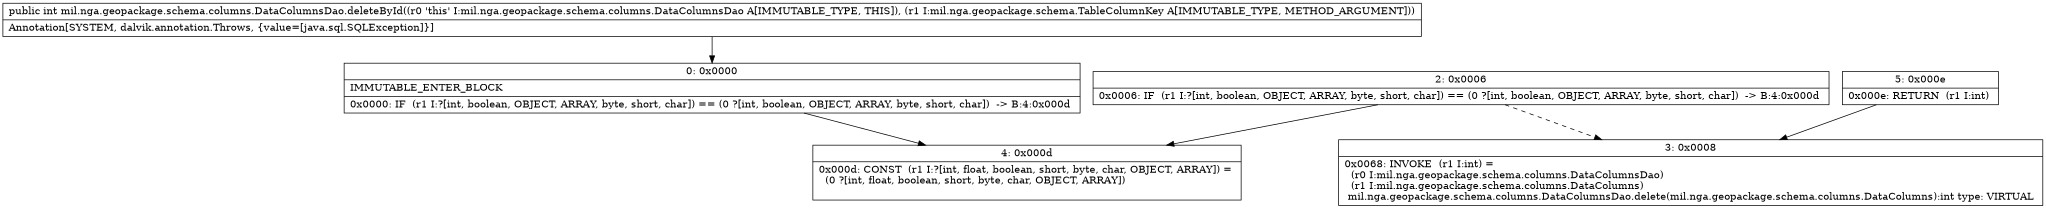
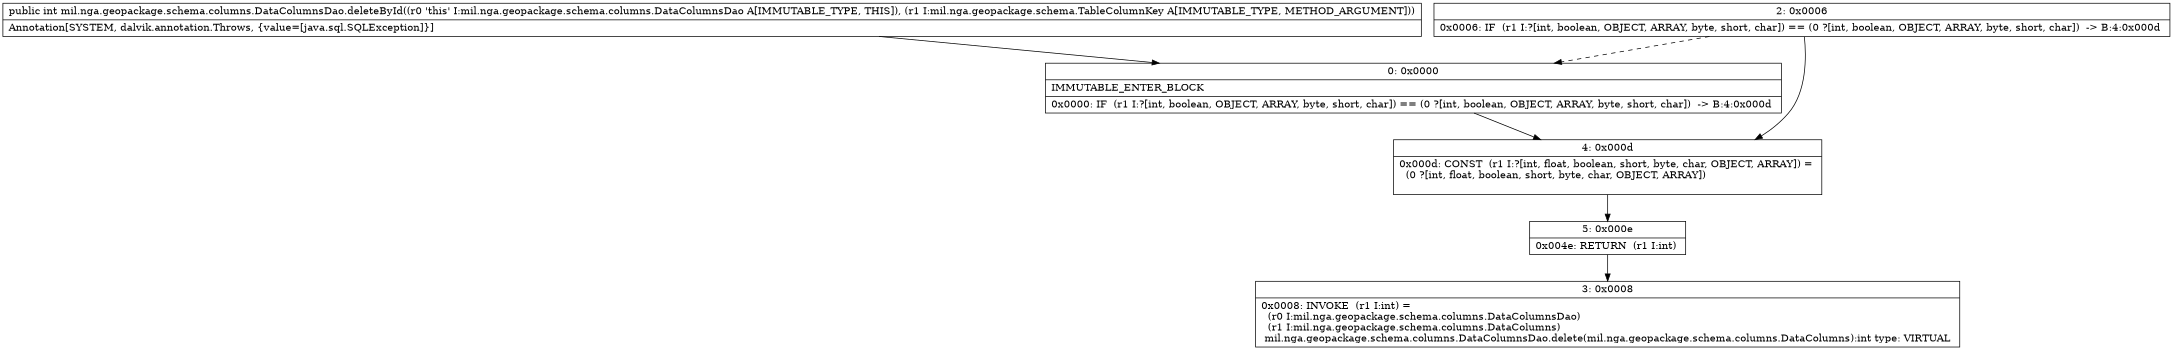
(1920, 96) -> (1608, 246)
(1550, 121) -> (1635, 49)
(1421, 164) -> (1338, 306)
none -> (1608, 204)
